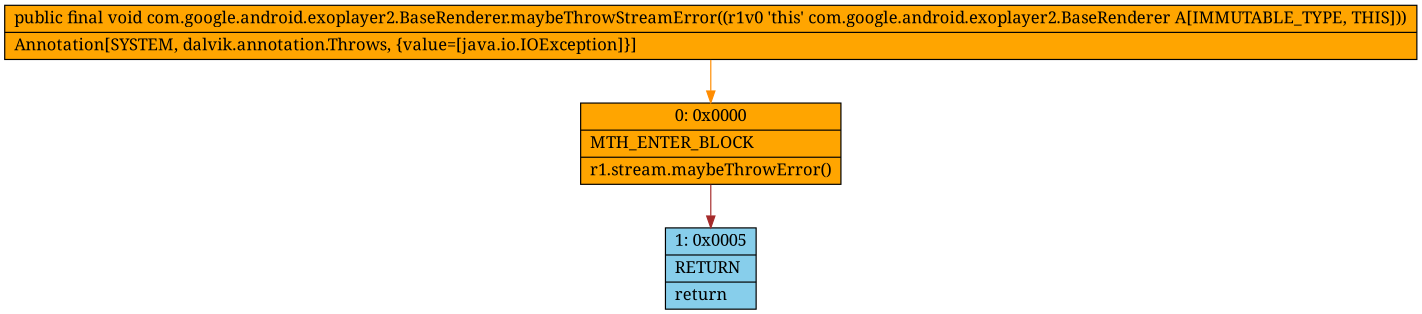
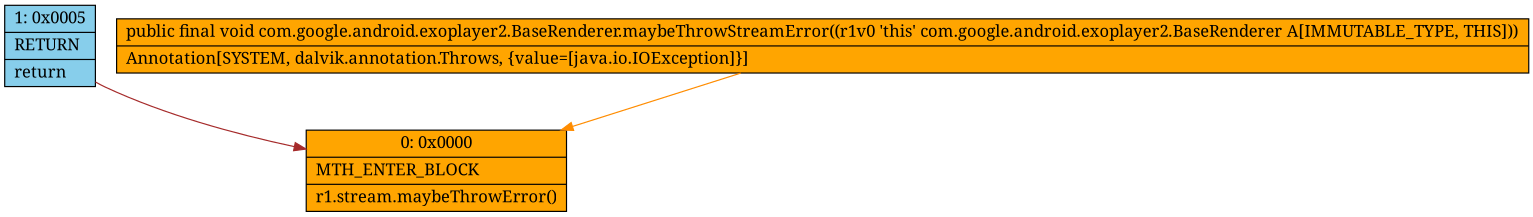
(711, 200) -> (193, 120)
